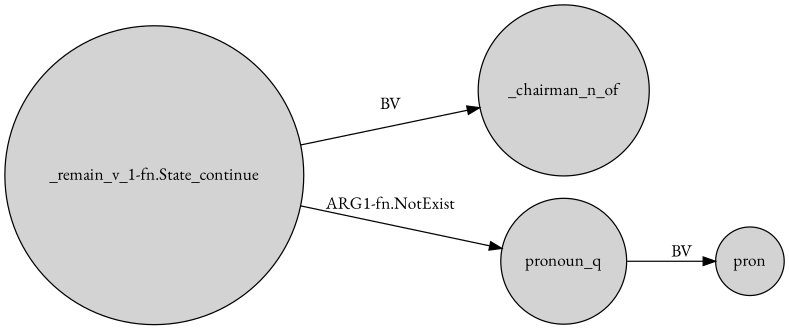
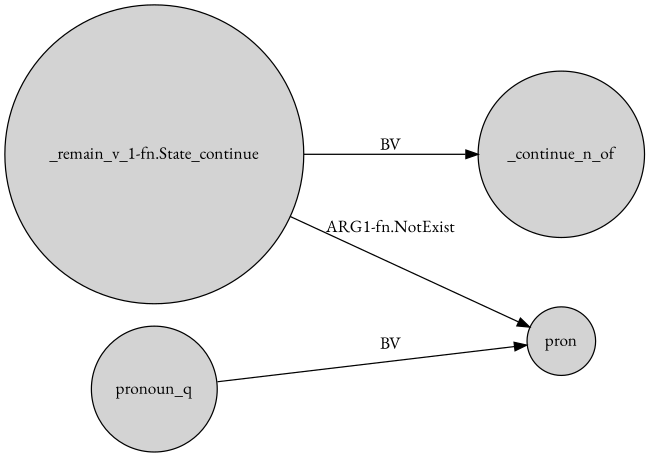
(564, 90) -> (561, 154)
(395, 226) -> (404, 269)
